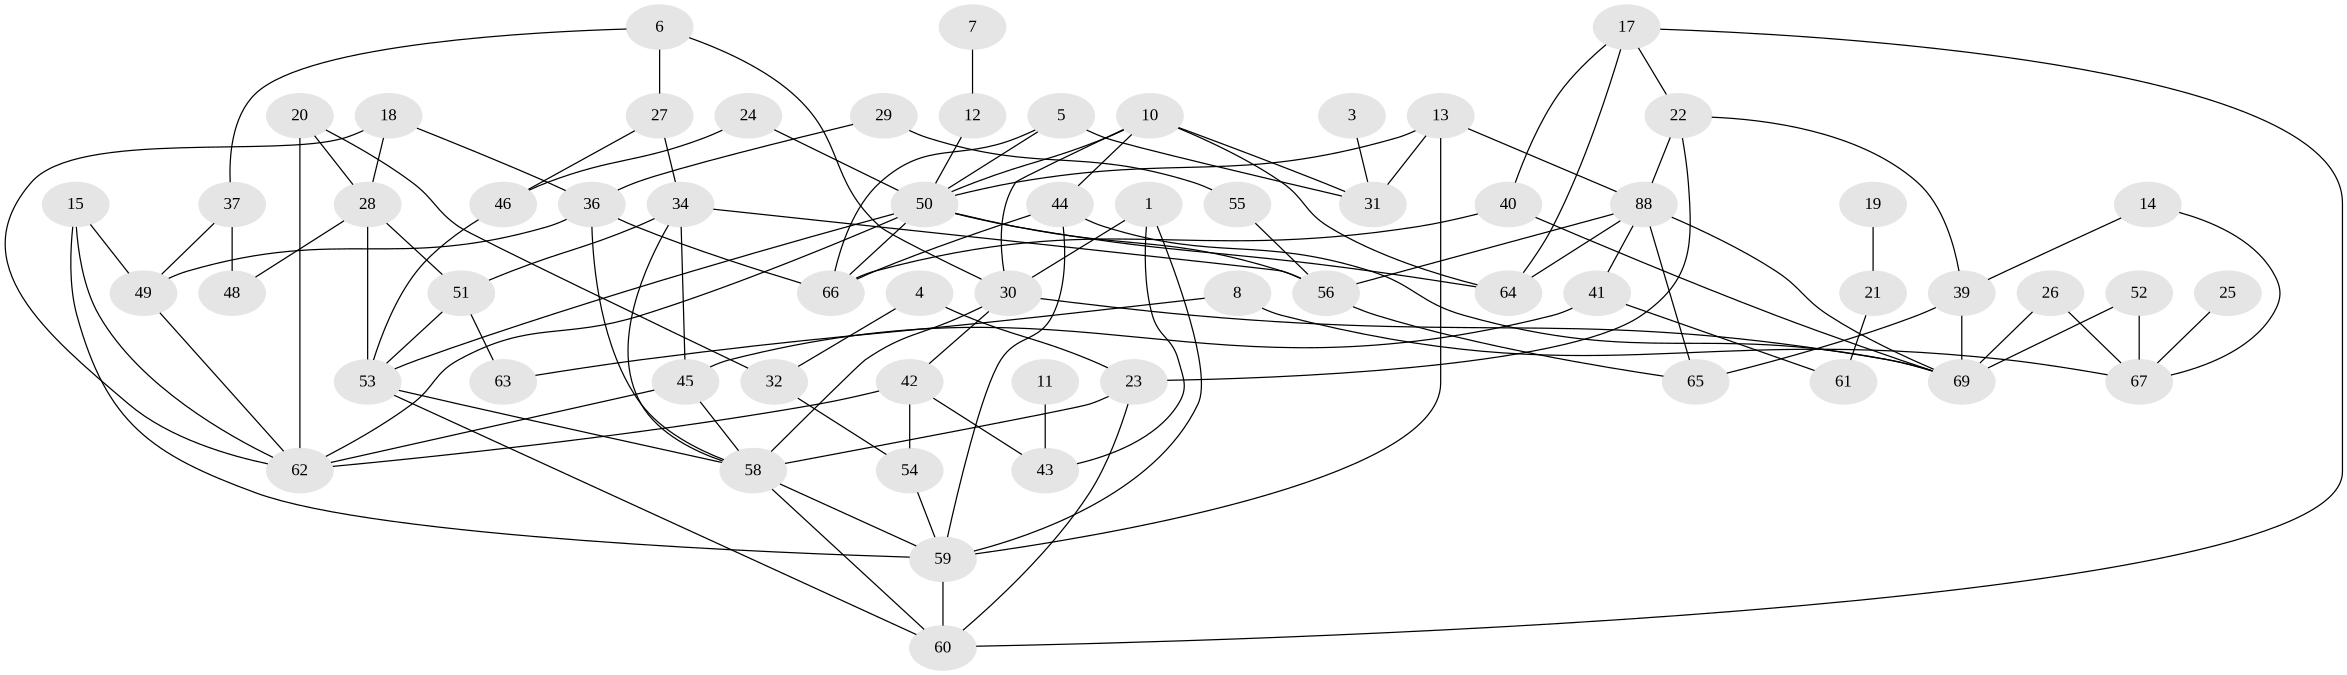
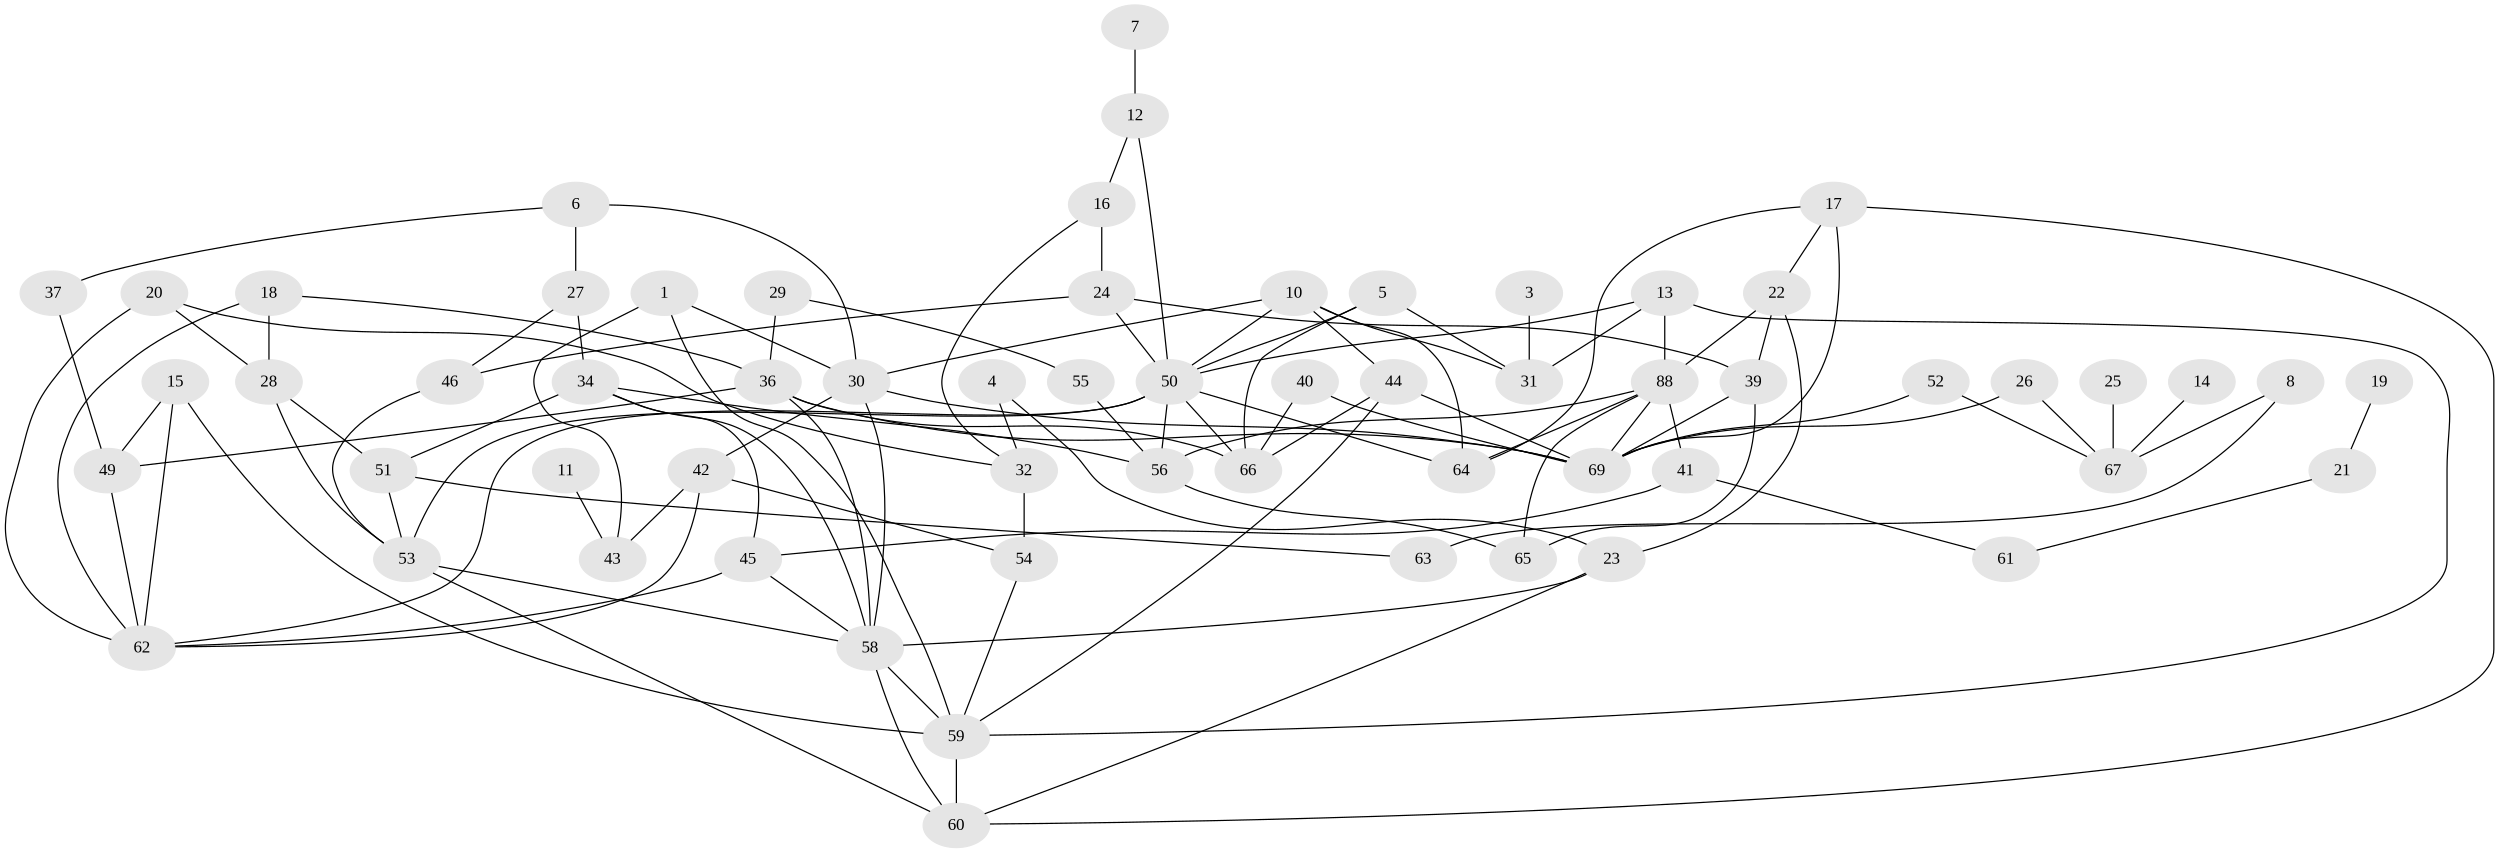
(1550, 107) -> (1791, 410)
none -> (1102, 205)
(2055, 249) -> (1418, 325)
(232, 293) -> none
none -> (1198, 437)
